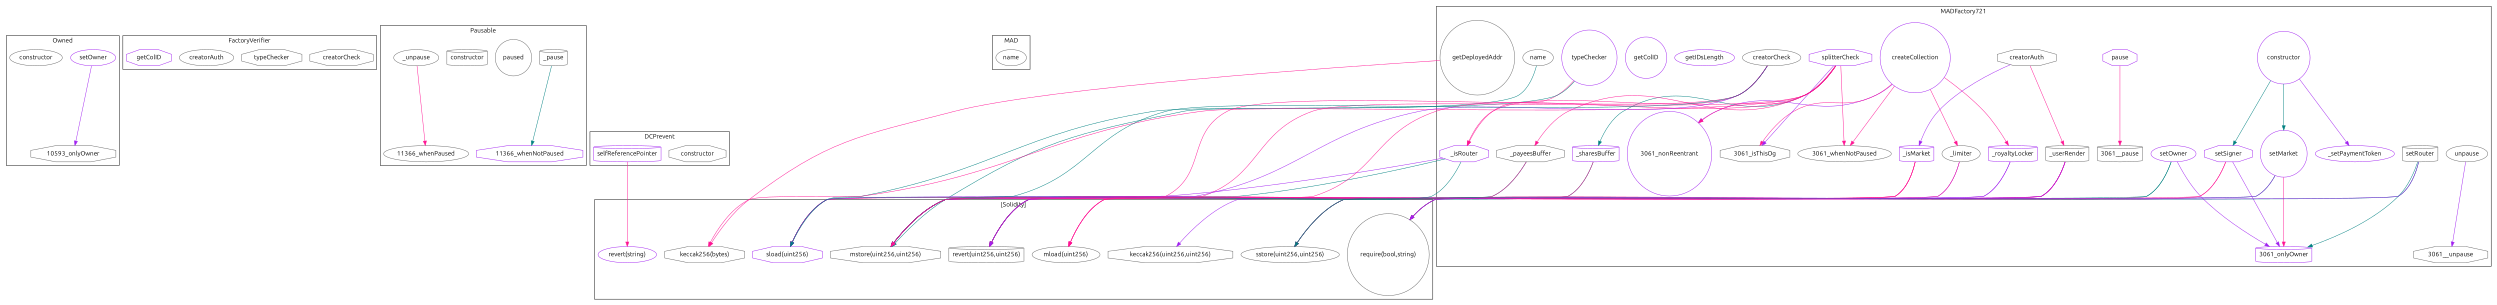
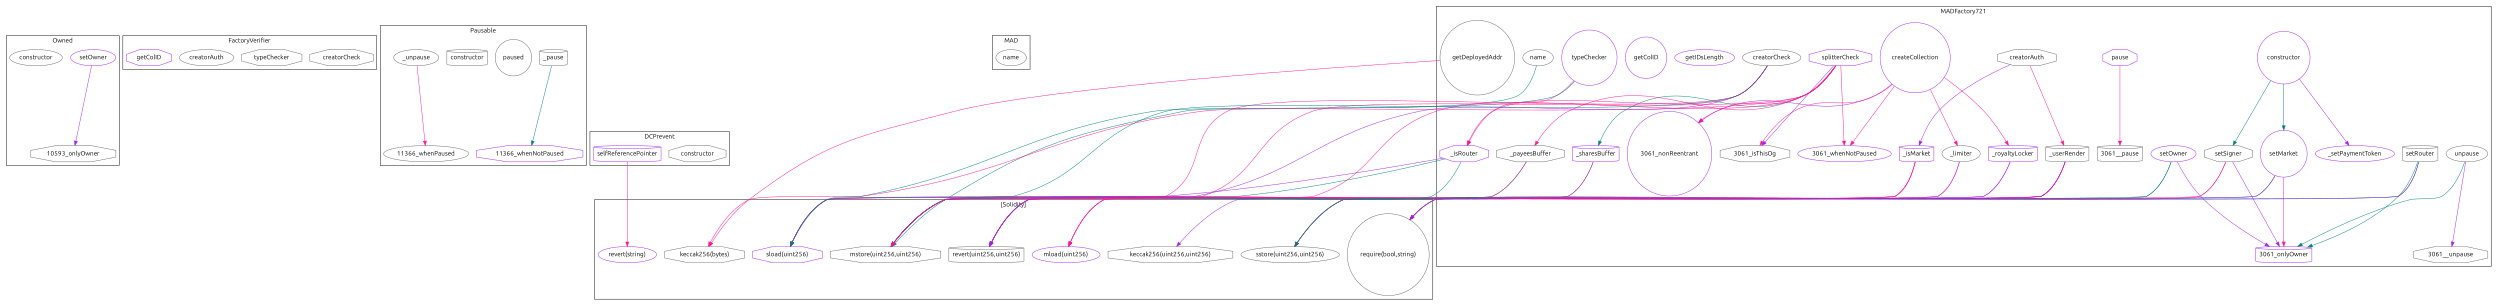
(1845, 154) -> (1845, 154)
(2228, 154) -> (2228, 154)
none -> (2394, 204)
(1066, 255) -> (1066, 255)
